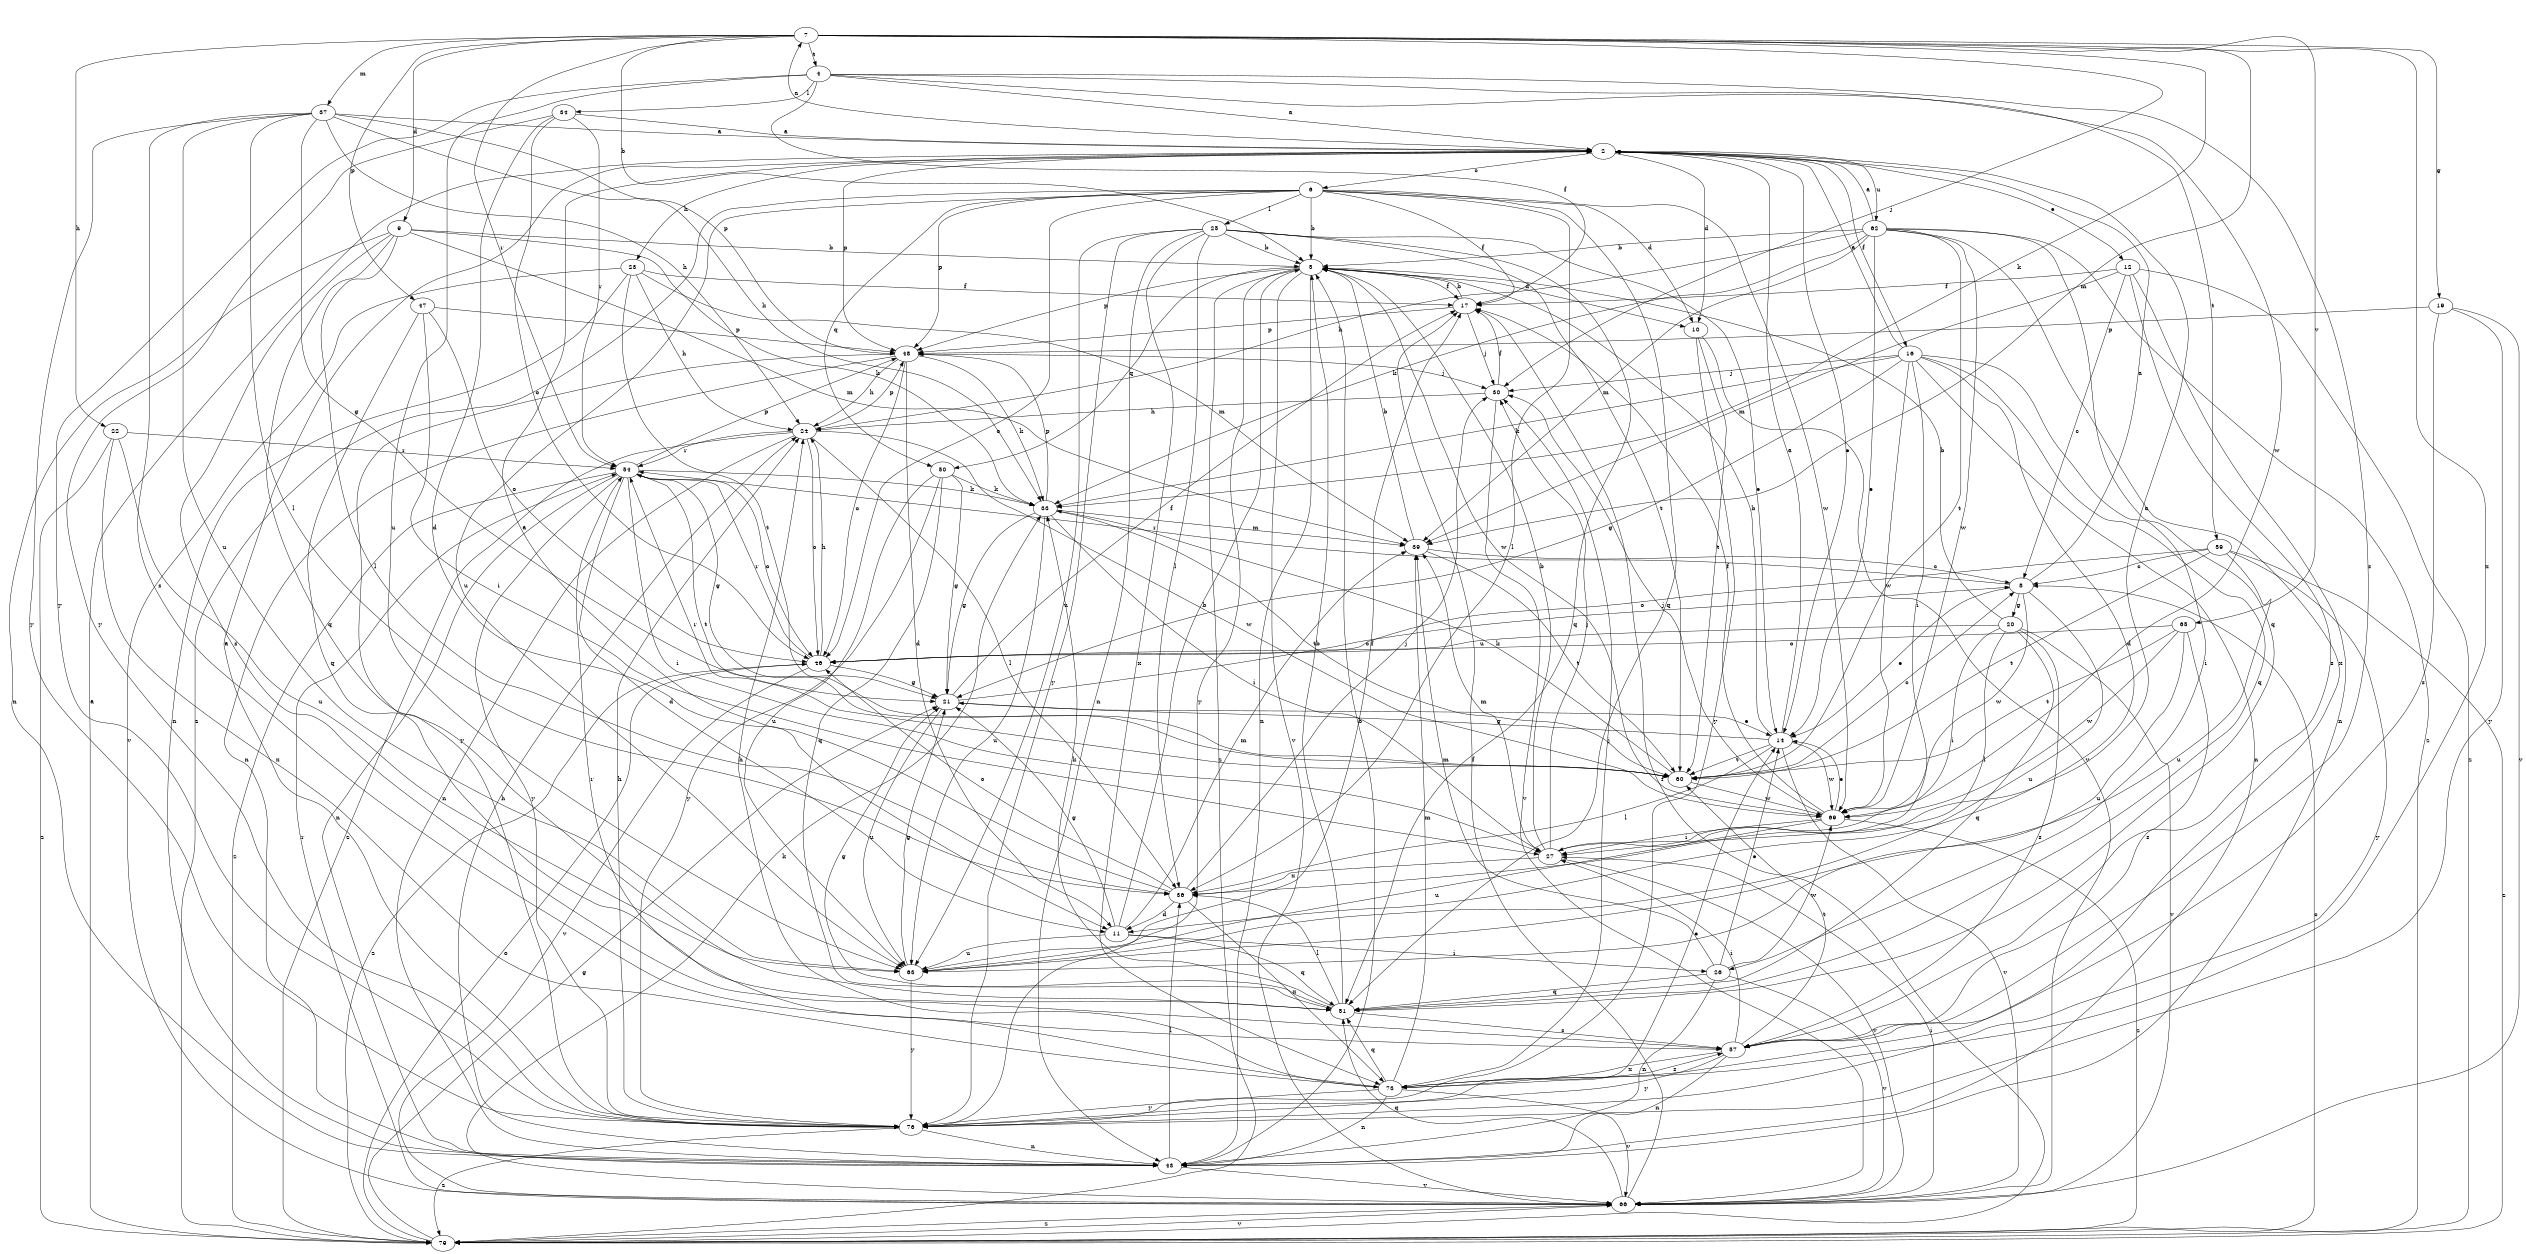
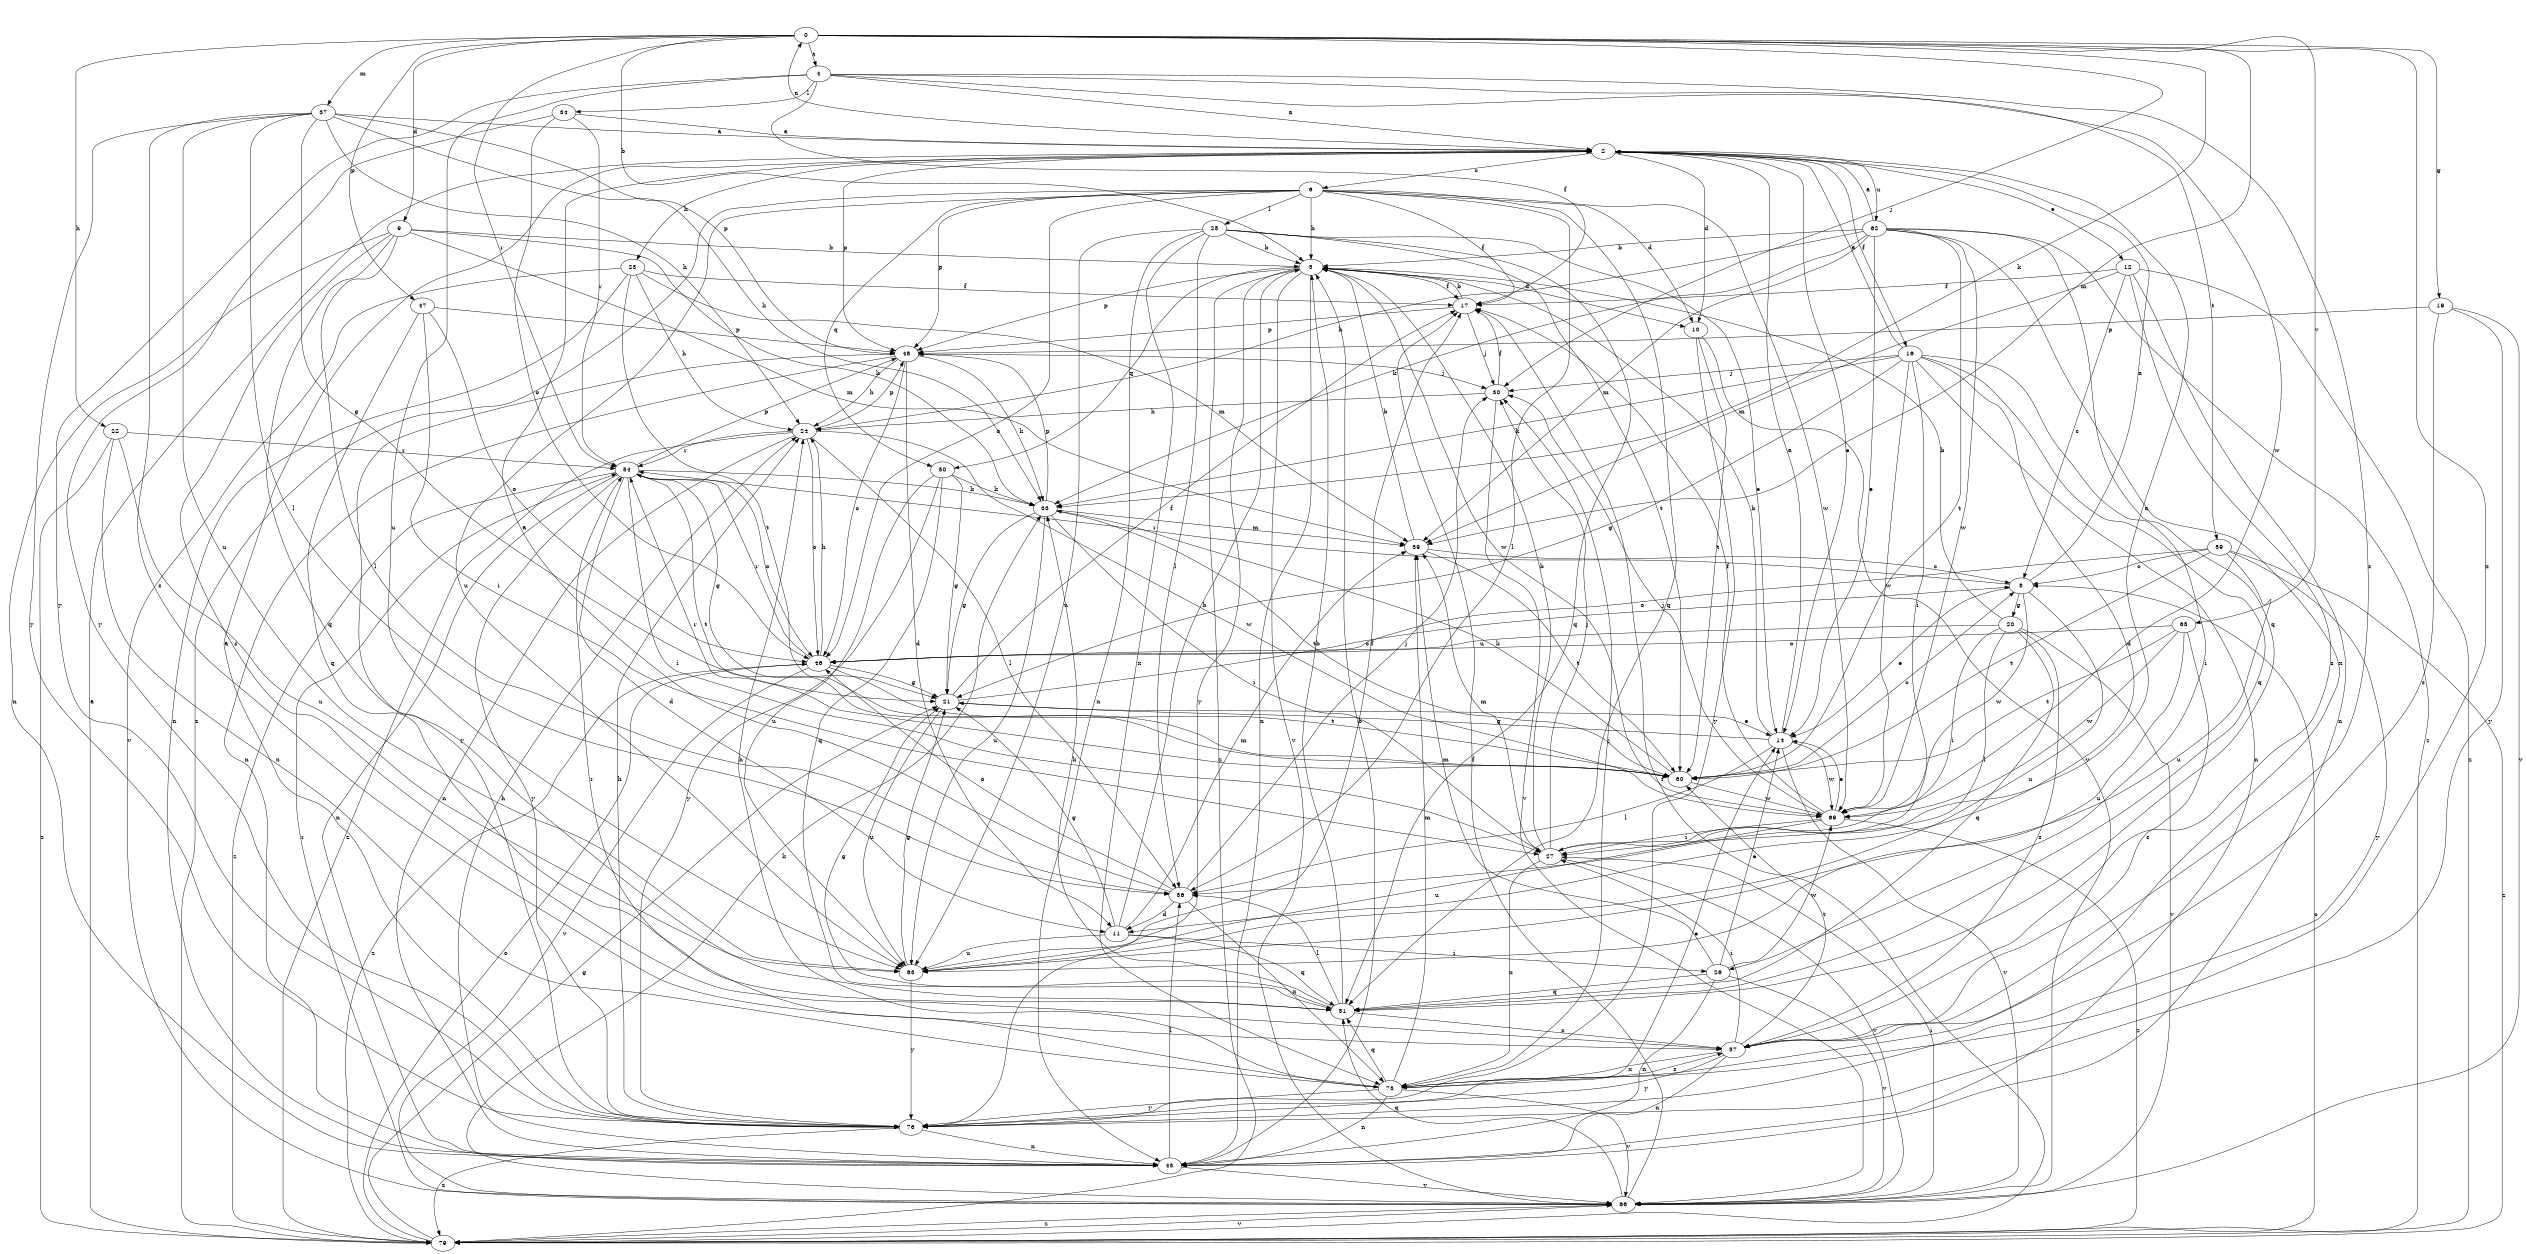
(806, 35) -> (806, 35)
(1065, 634) -> none
(549, 657) -> none
(1732, 758) -> (1265, 718)
(1366, 868) -> (1509, 1011)
